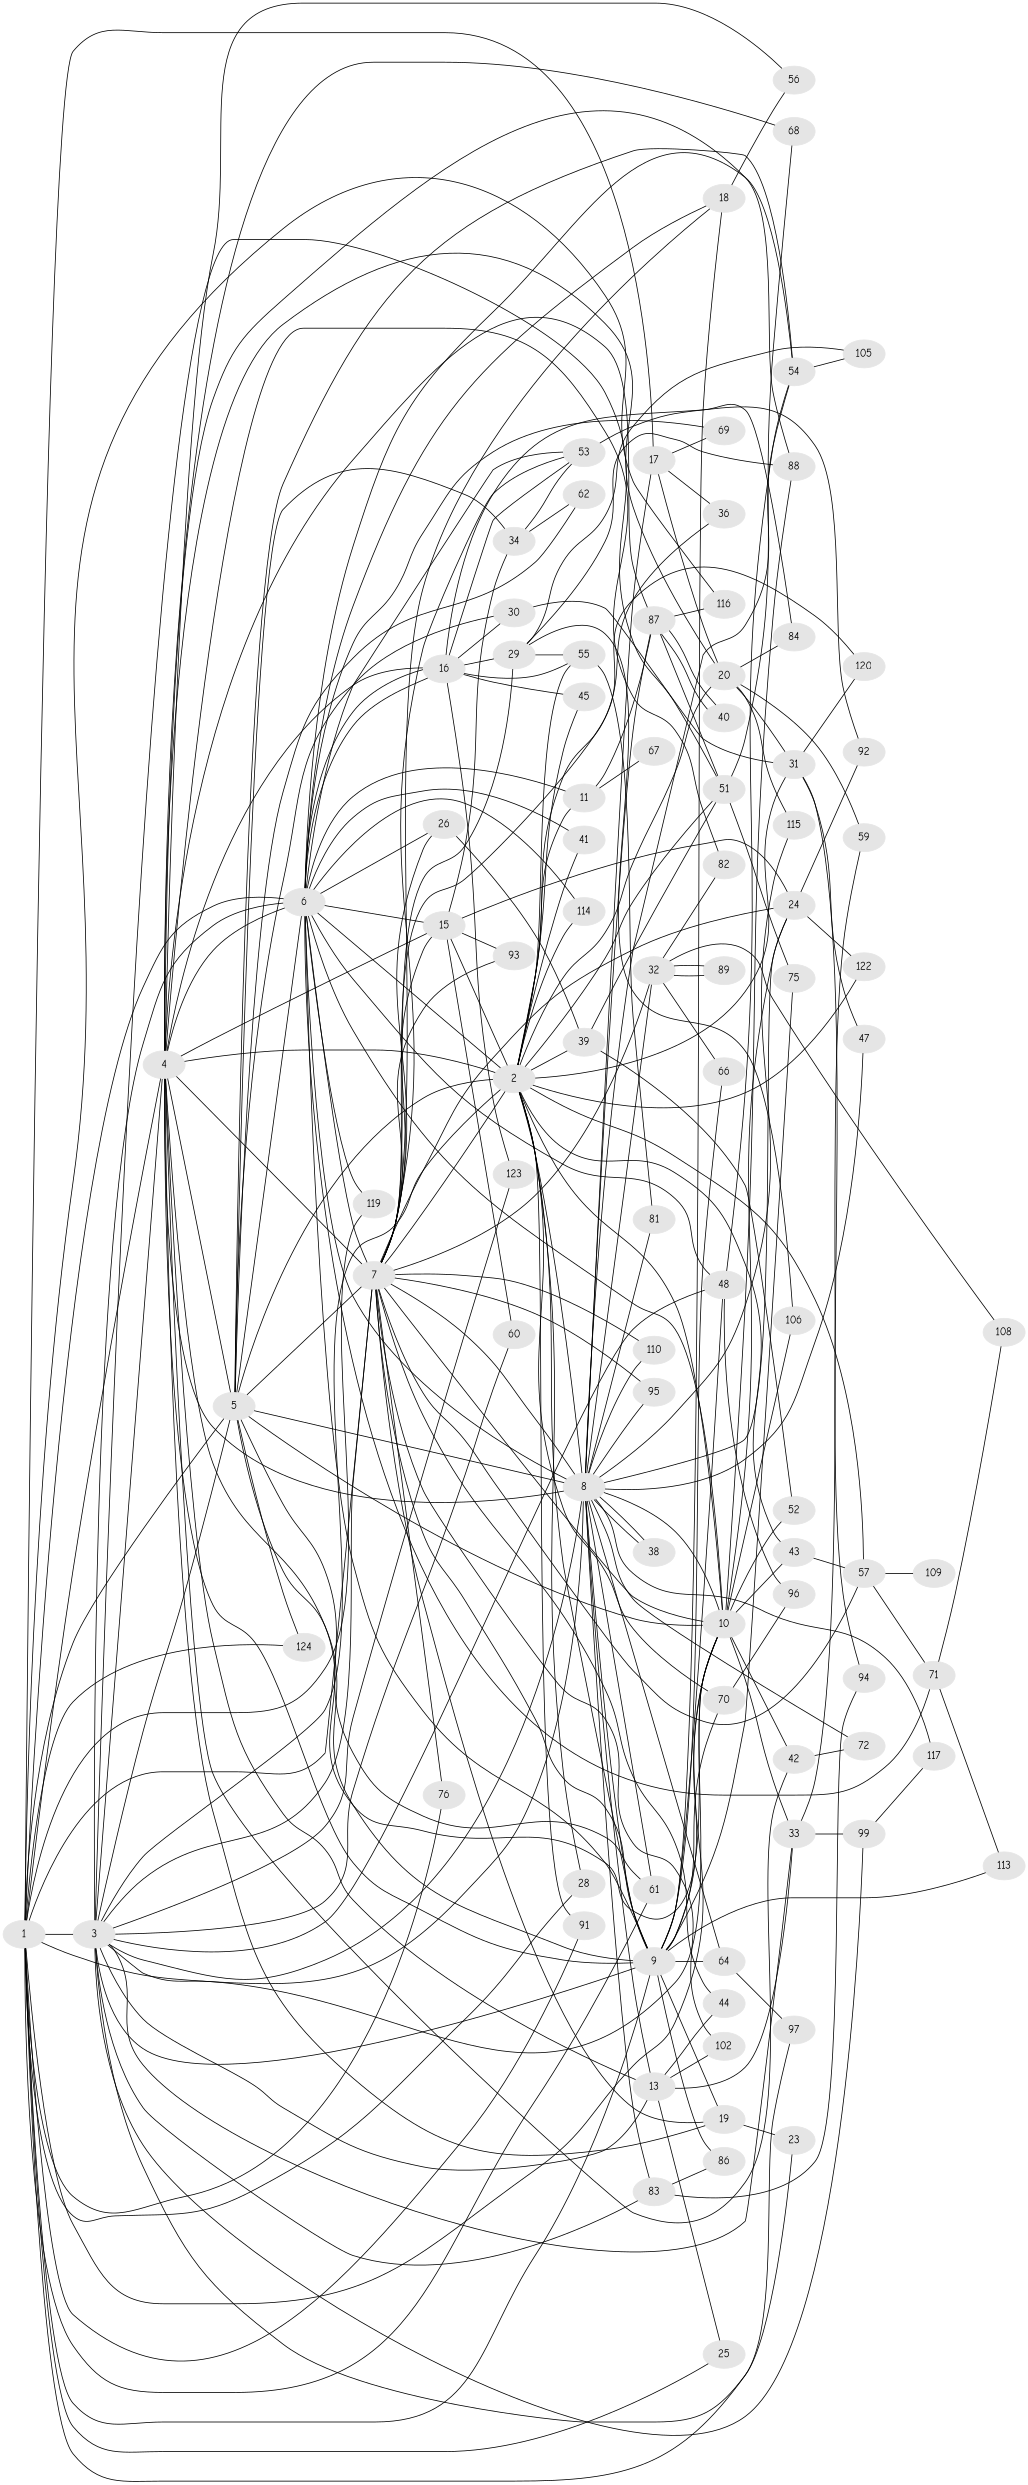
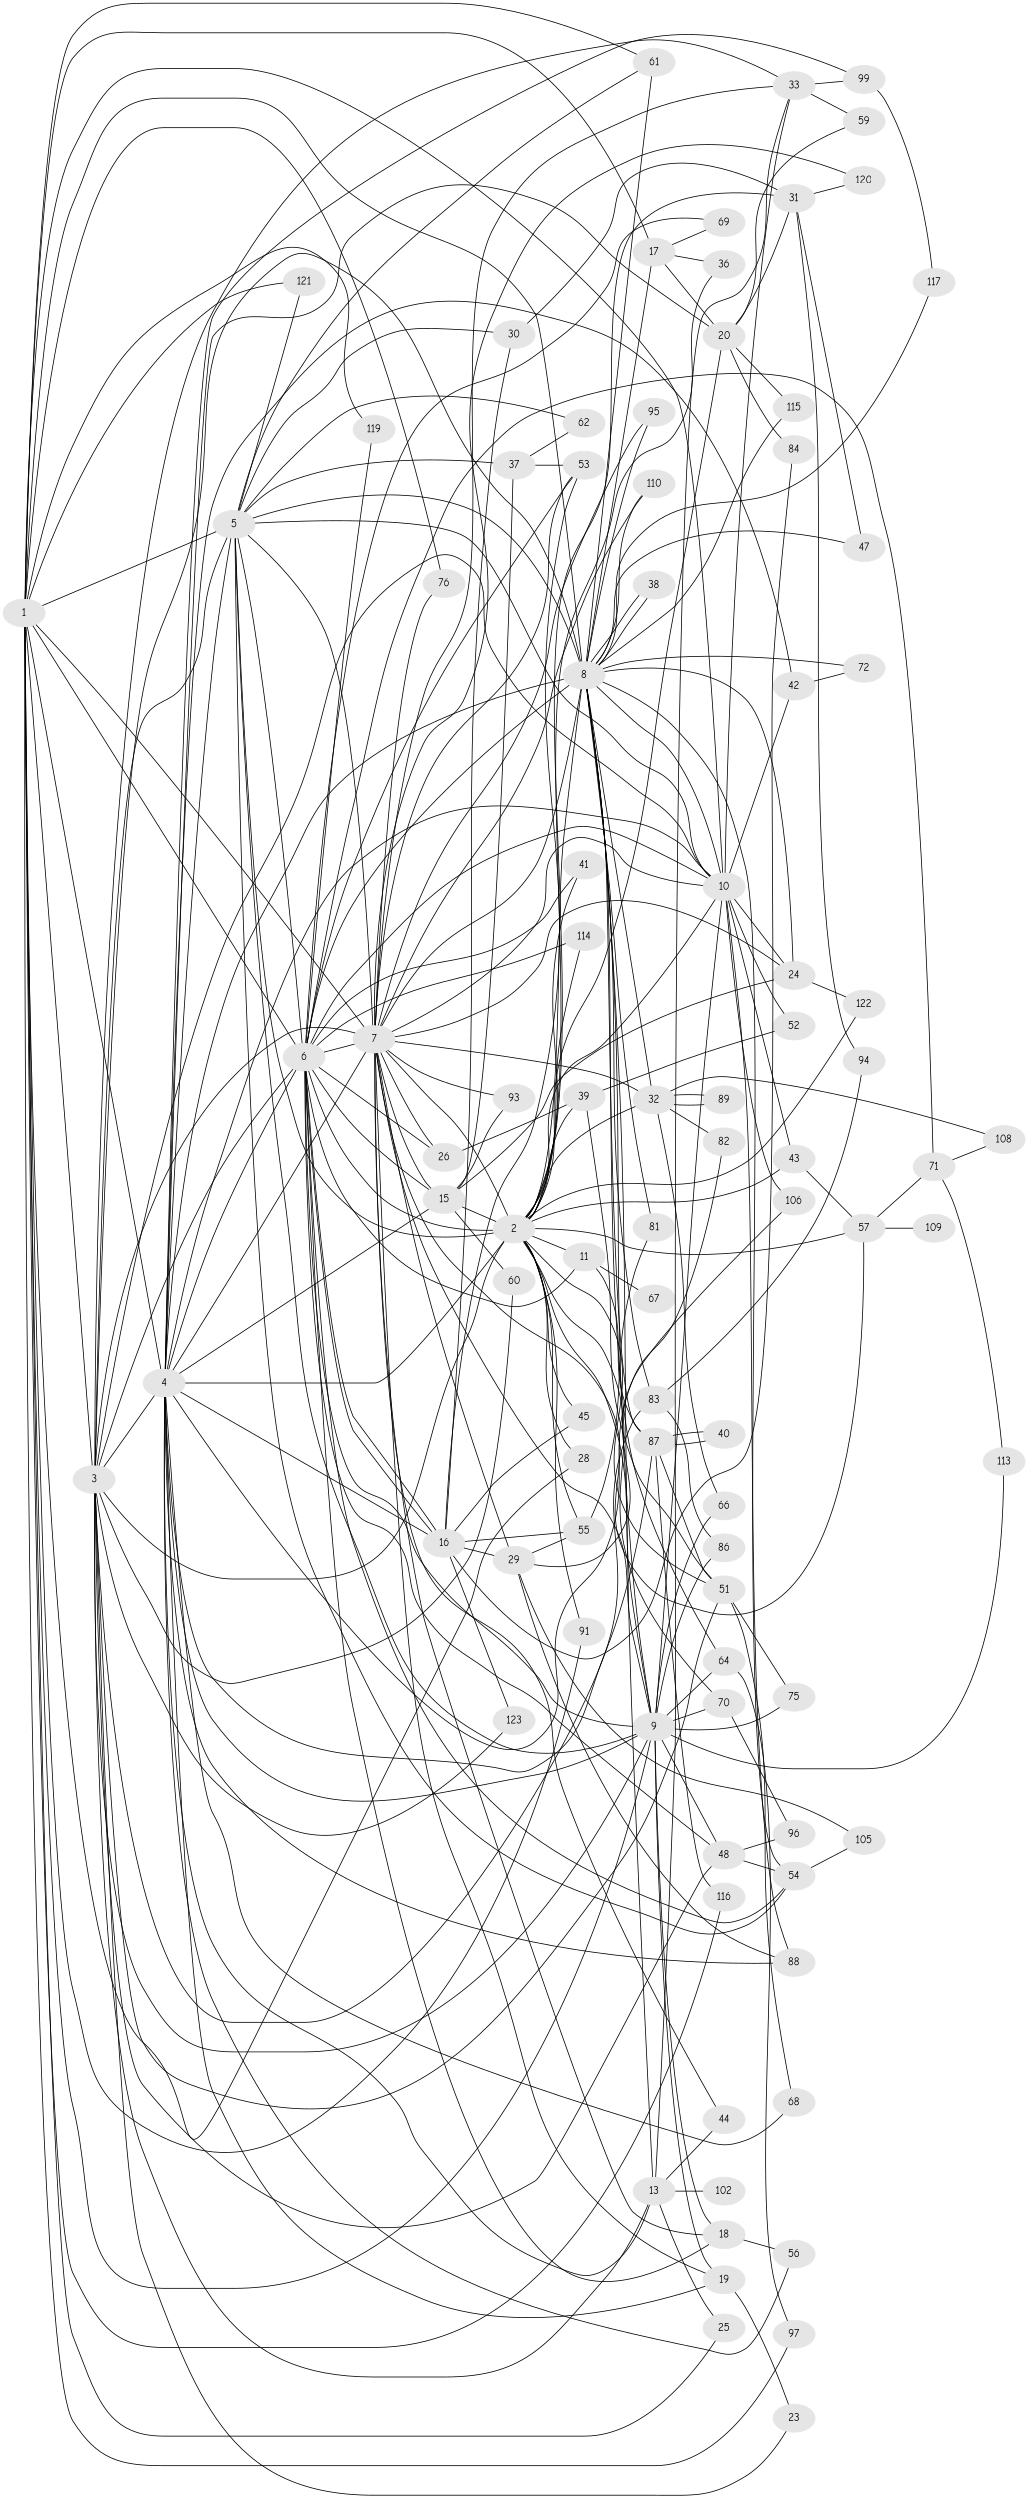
(514, 541) -> (514, 465)
(864, 752) -> none
none -> (566, 1148)
(304, 1647) -> (304, 282)
(549, 1673) -> (473, 497)
(560, 2412) -> (250, 270)
